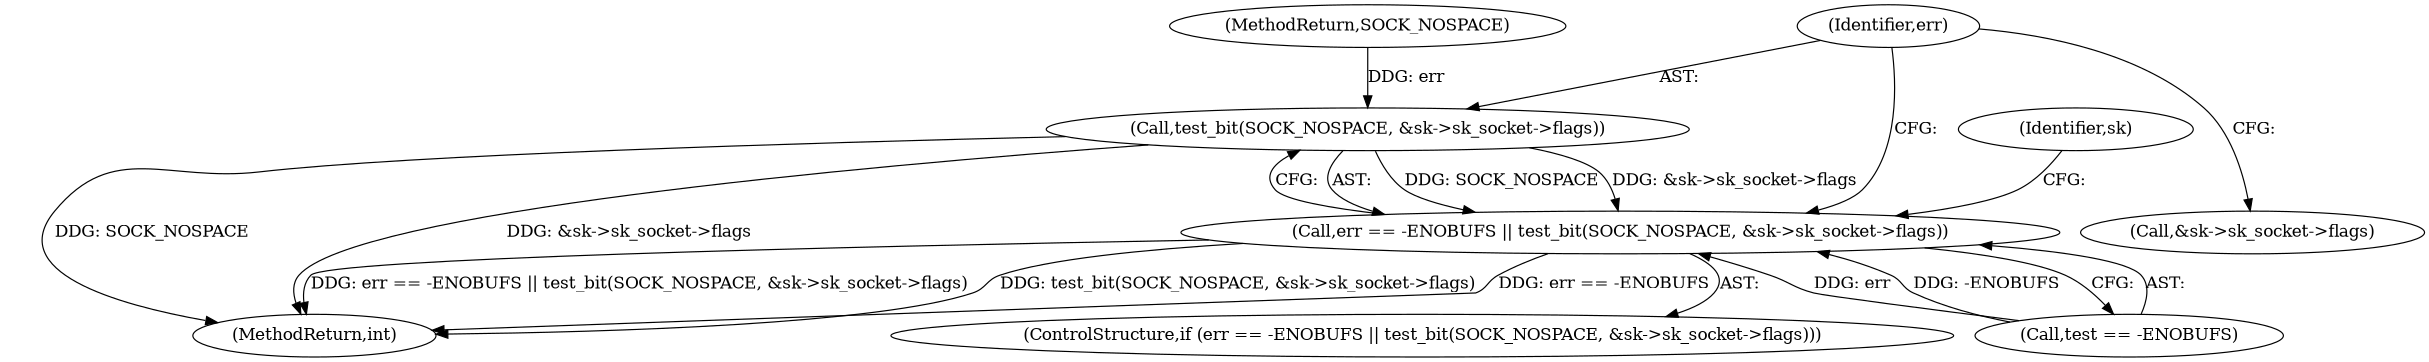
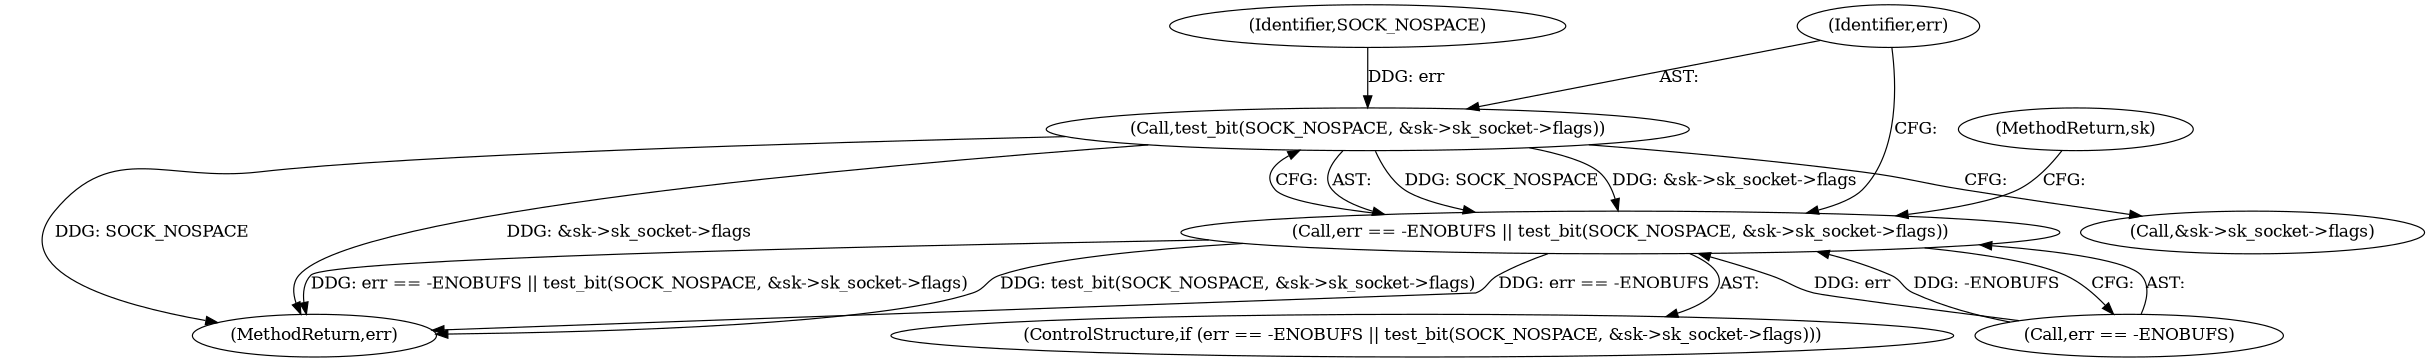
(1368, 26) -> (1368, 26)
(2145, 70) -> (1860, 172)
(2076, 129) -> (2076, 129)
(314, 336) -> (314, 336)
(2129, 336) -> (2129, 336)
